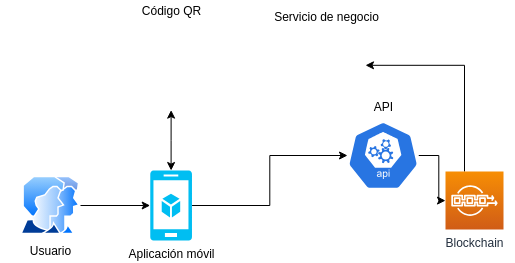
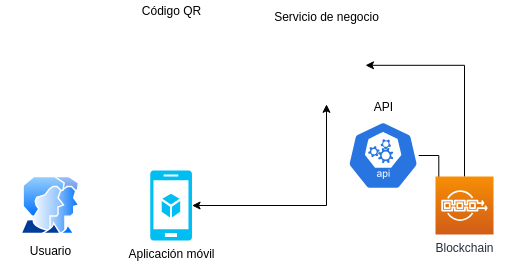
(171, 140) -> (327, 186)
(282, 156) -> none
(475, 201) -> (465, 206)
(112, 206) -> none
